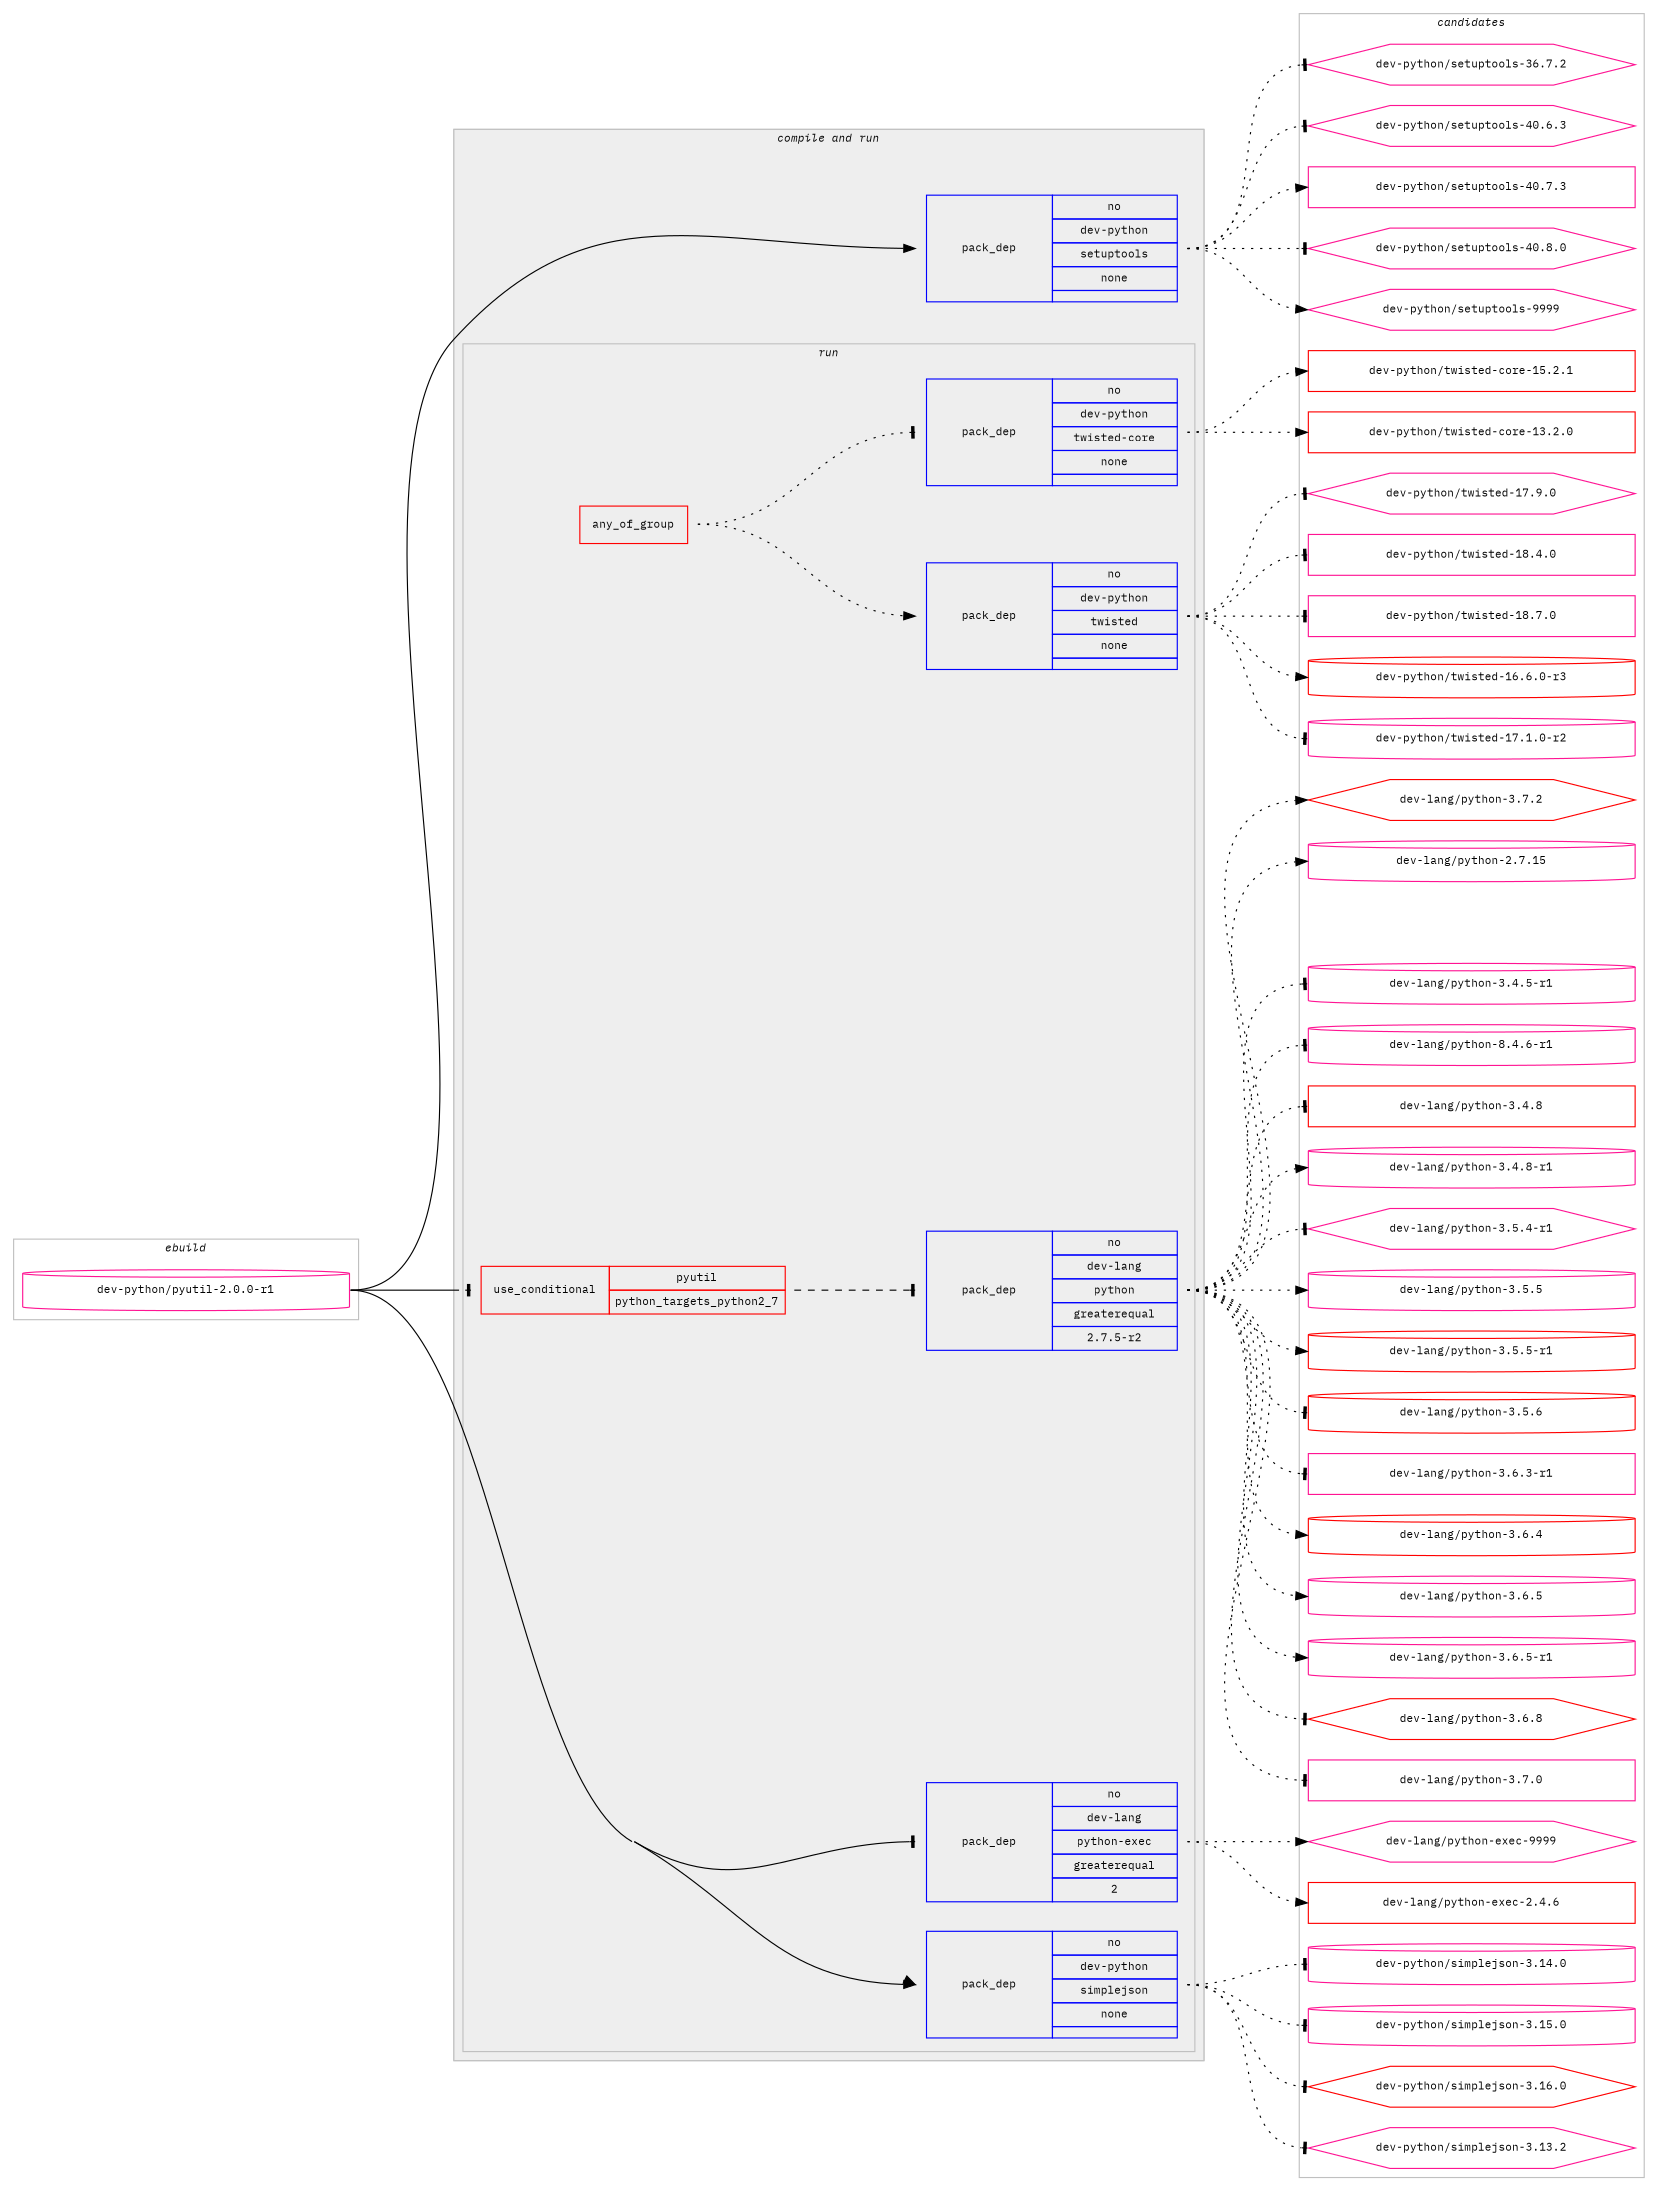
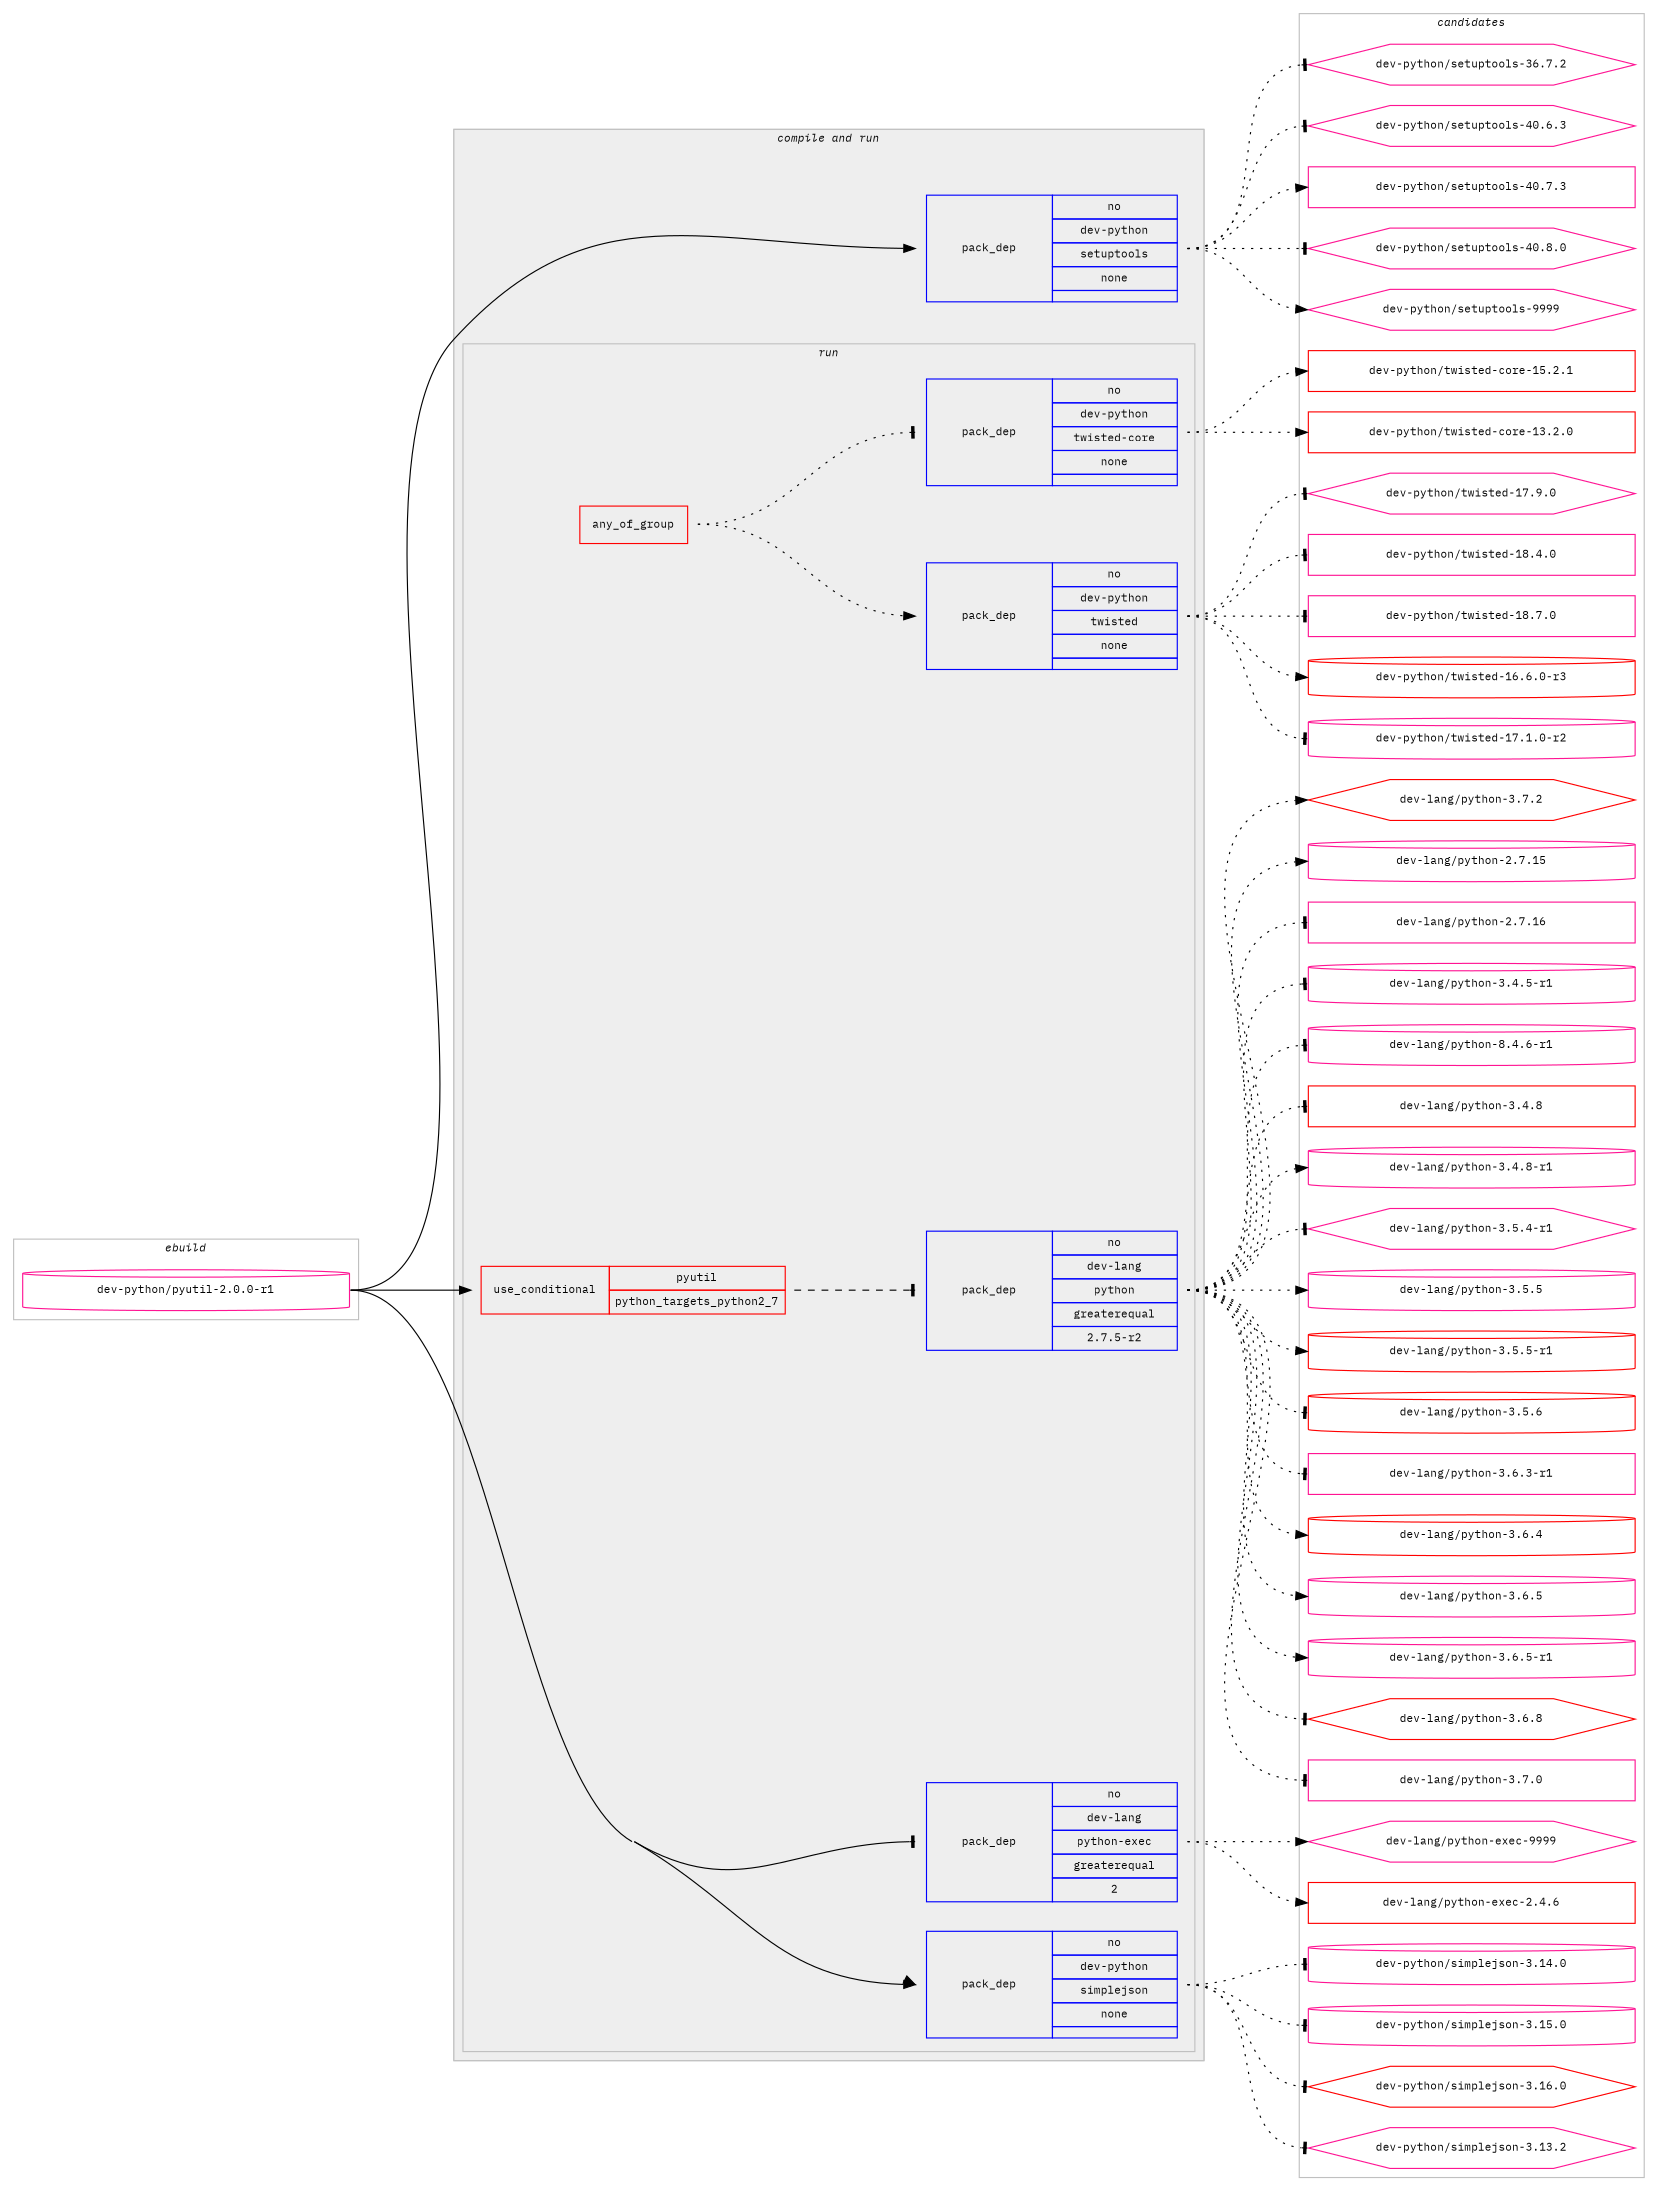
none -> (1472, 923)
(405, 1290) -> (405, 1290)
